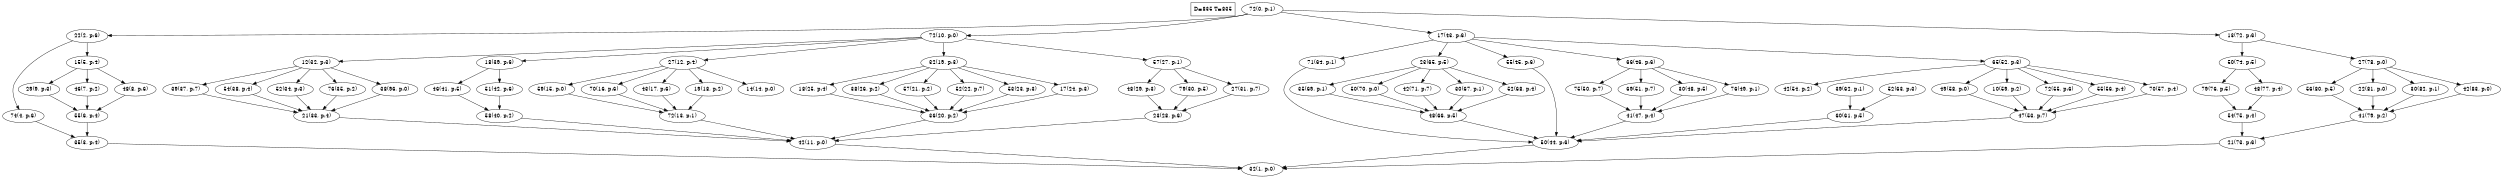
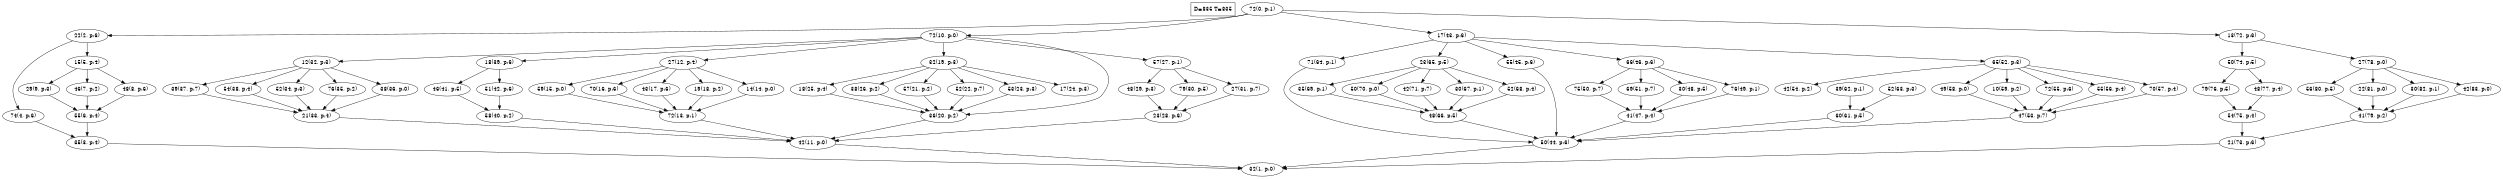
(395, 89) -> (395, 89)
none -> (723, 102)
(1012, 103) -> (1108, 78)
